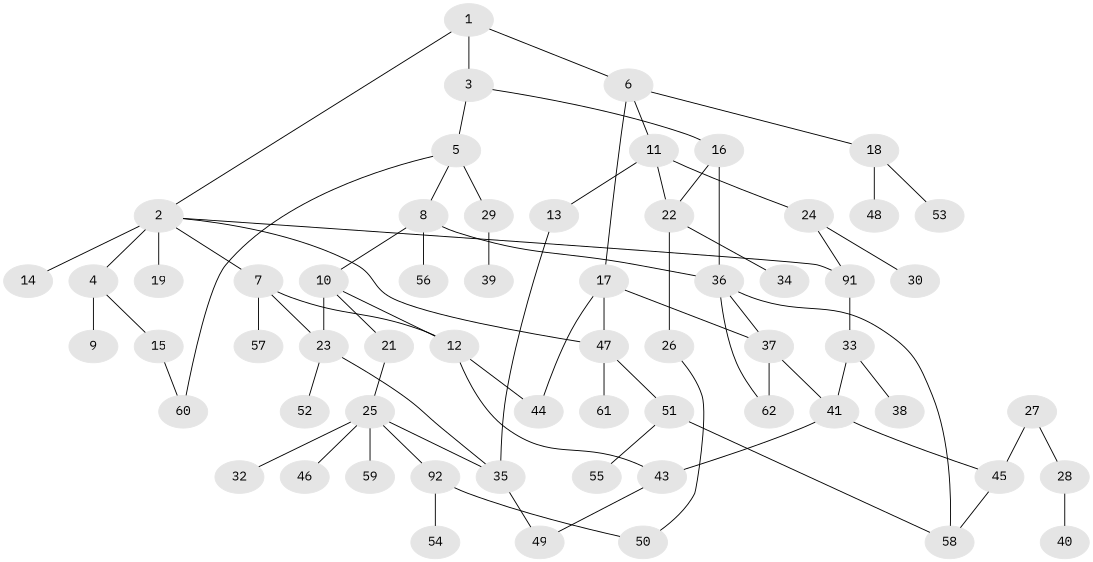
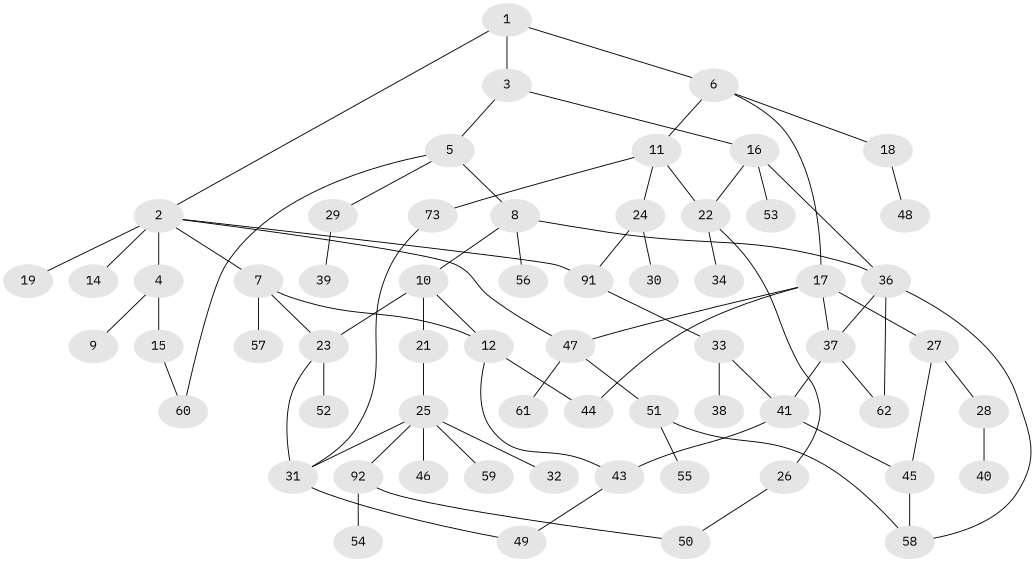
(907, 183) -> (763, 183)
(554, 216) -> (433, 216)
none -> (878, 314)
(501, 477) -> (293, 477)
